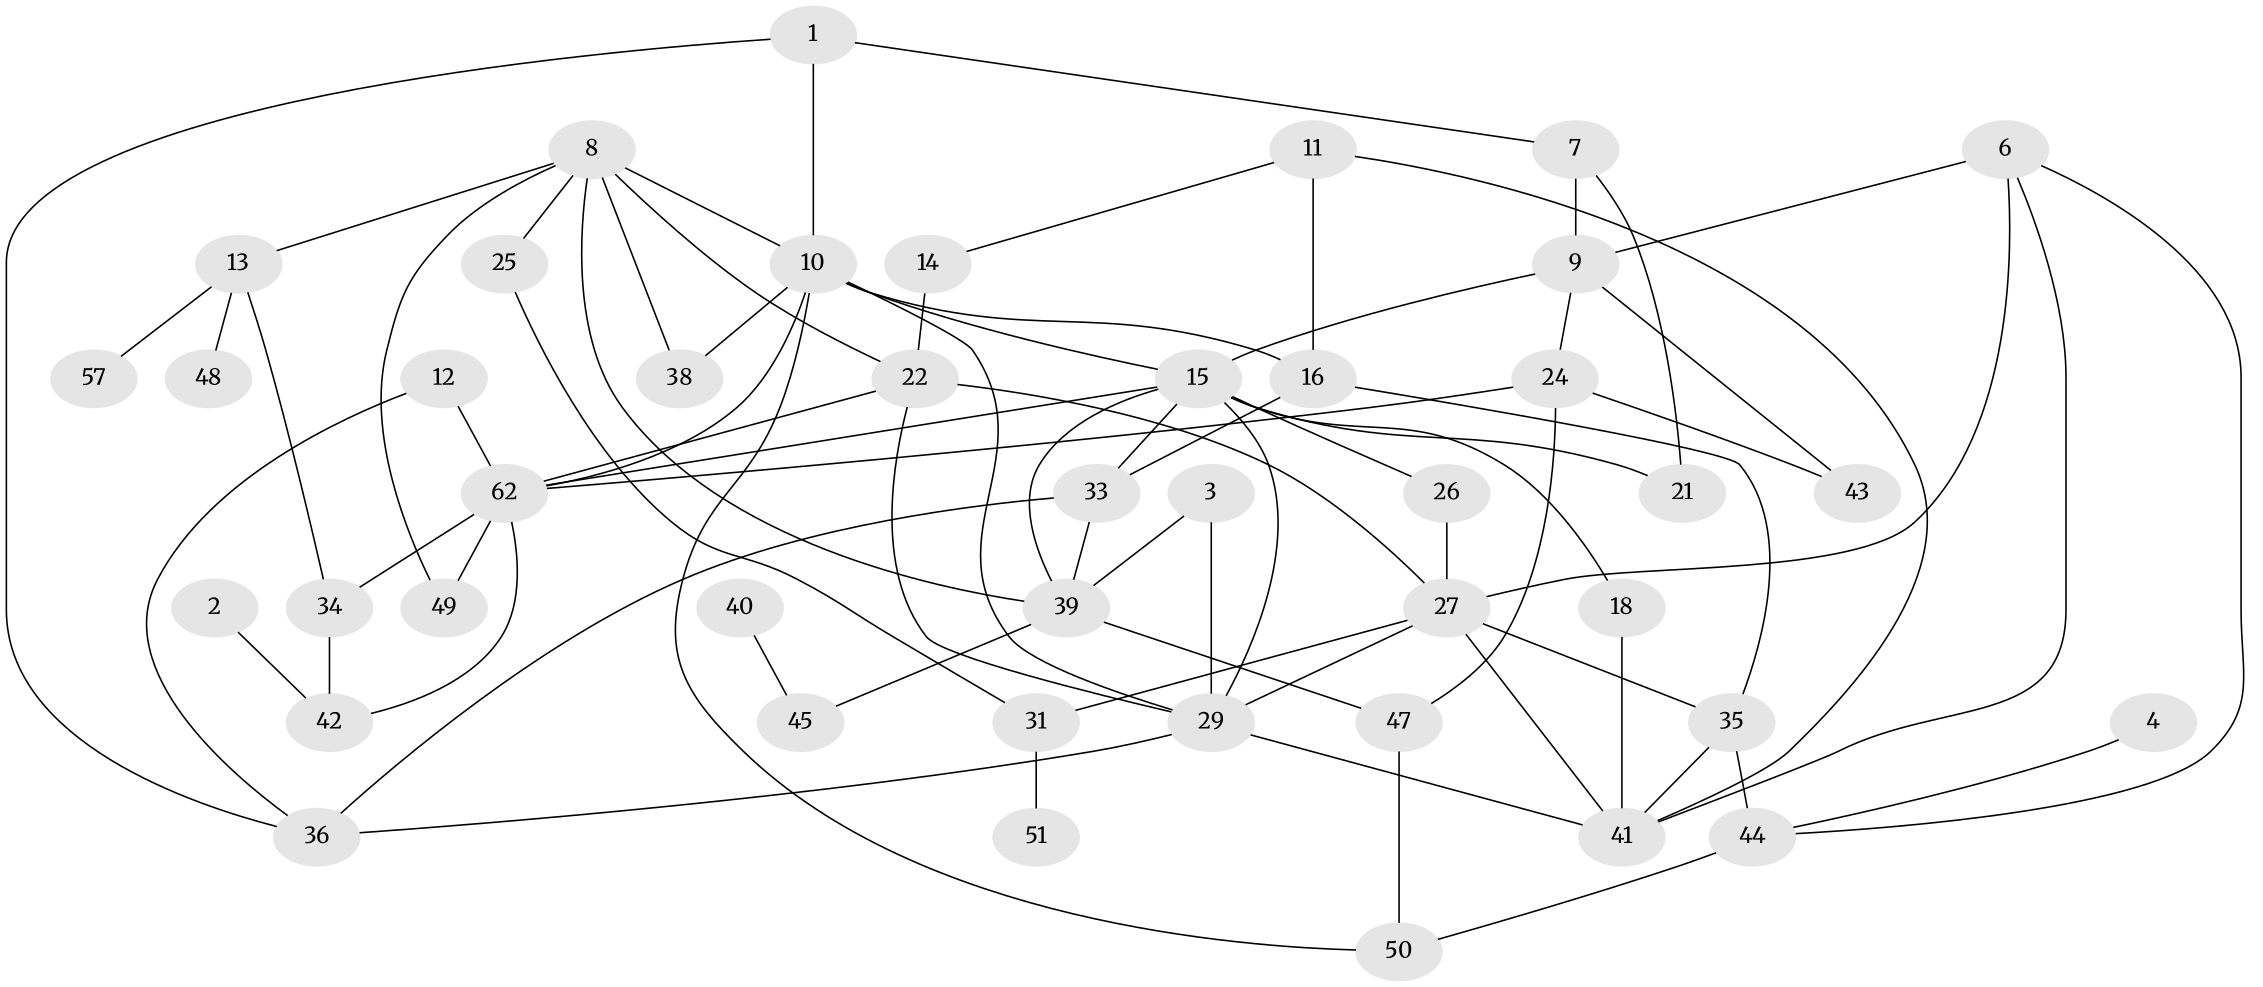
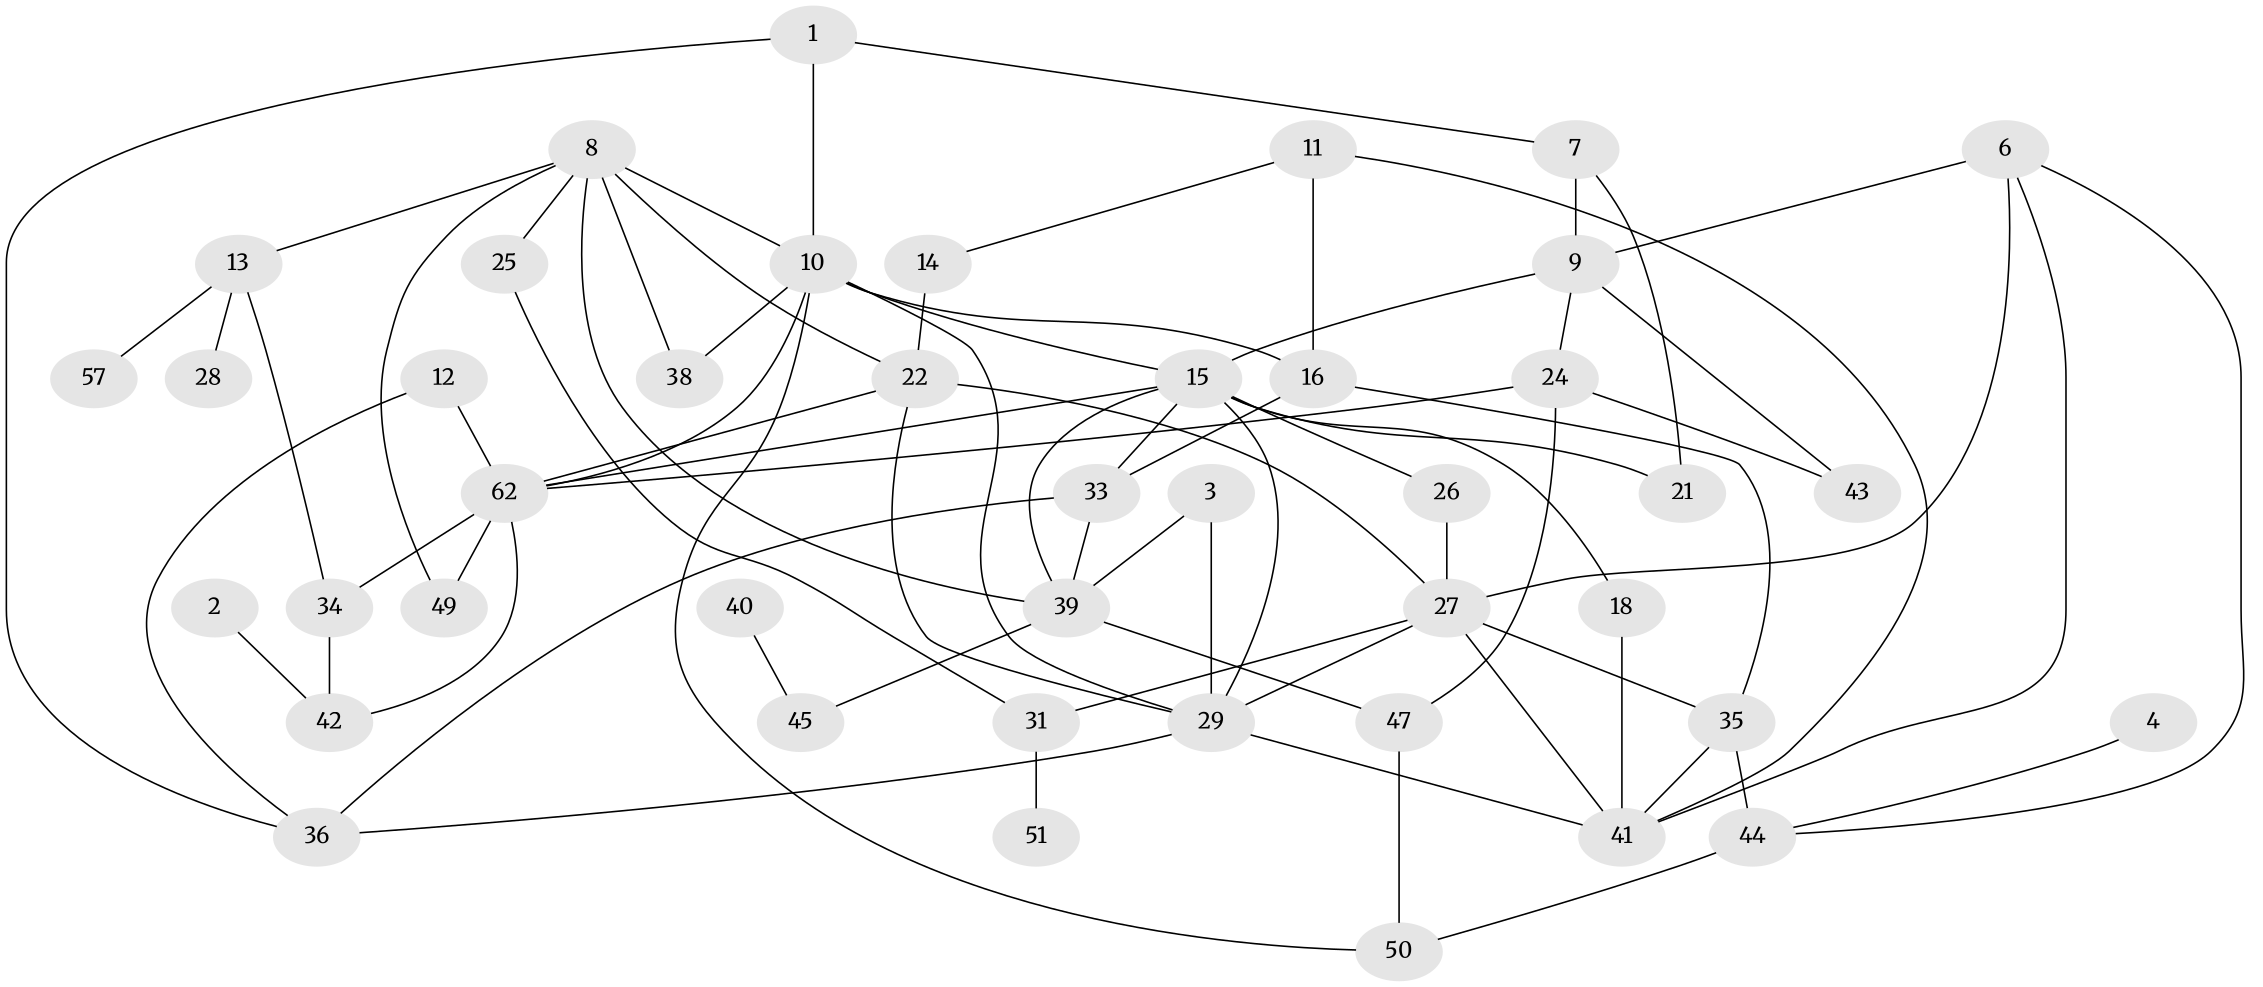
(209, 379) -> (209, 379)
